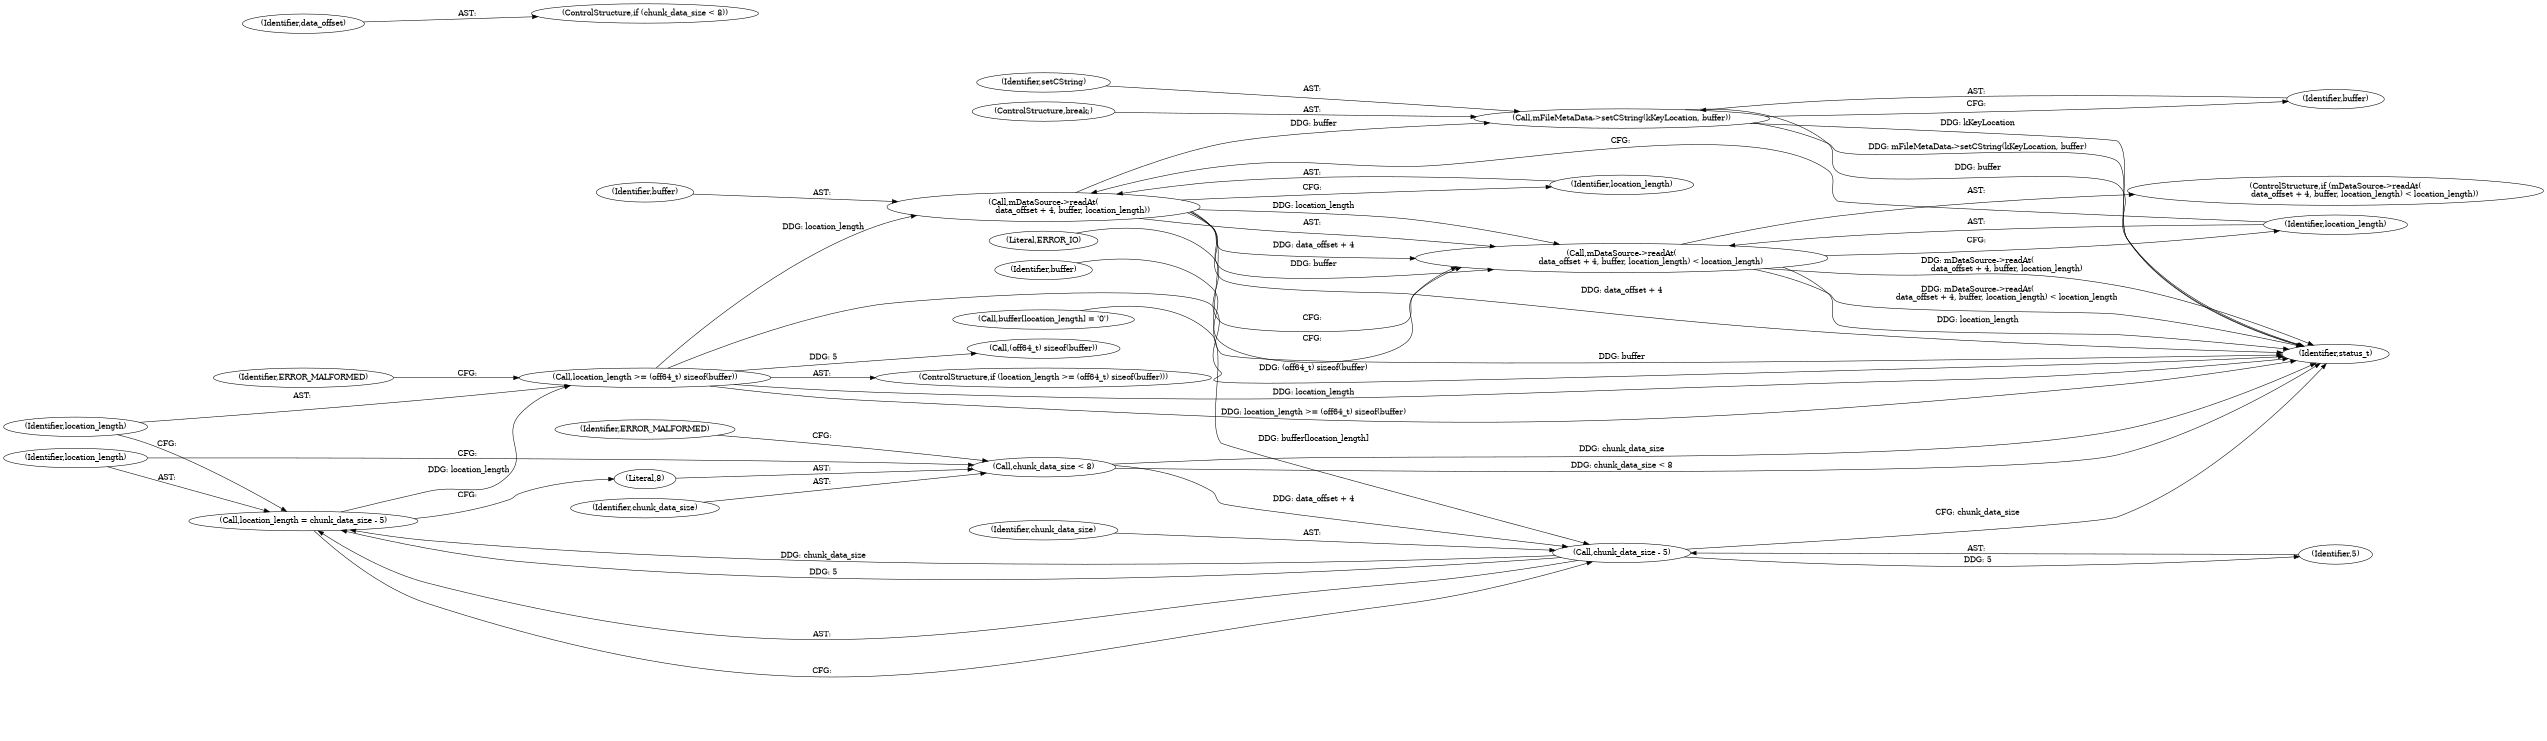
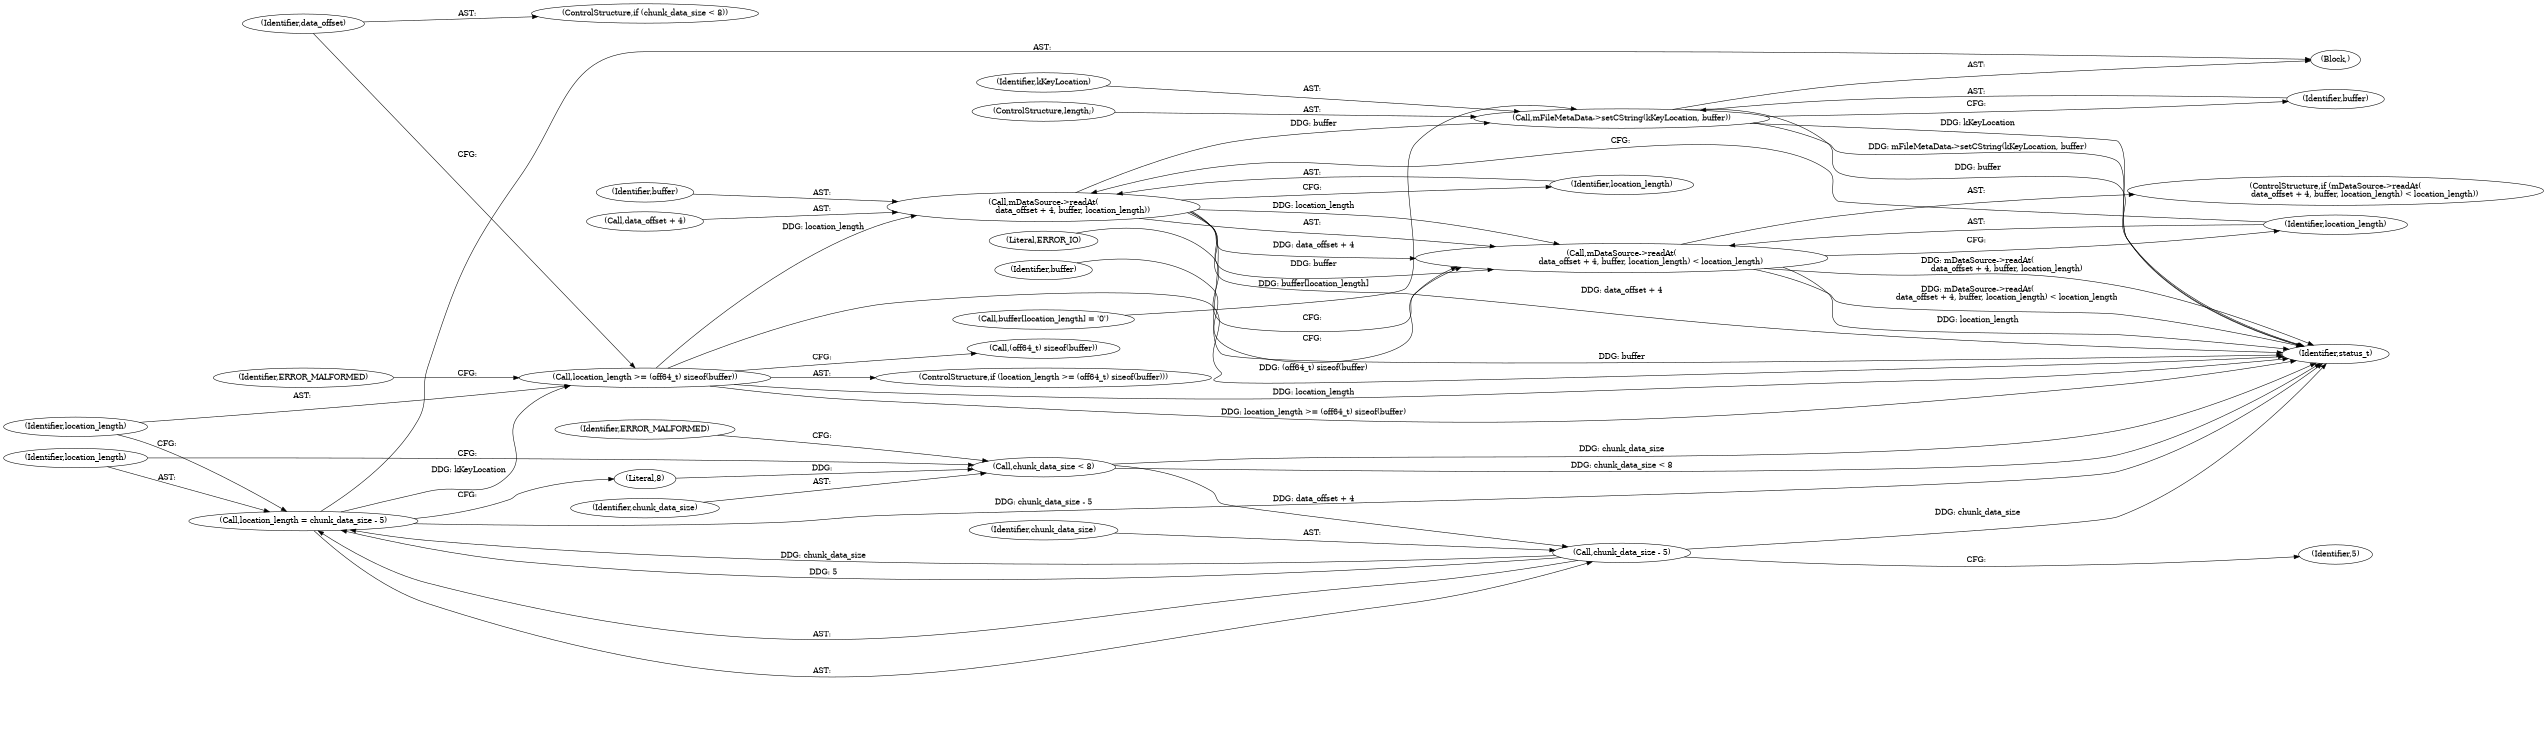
none -> (2336, 60)
(1044, 82) -> (1044, 82)
(1044, 112) -> (1044, 112)
none -> (472, 199)
none -> (645, 221)
(823, 358) -> (823, 358)
(1297, 465) -> (1406, 288)
(823, 469) -> (823, 469)
(469, 470) -> (469, 470)
none -> (1379, 502)
(1978, 513) -> (1978, 513)
(1998, 554) -> none
(1978, 560) -> (1978, 560)
(823, 671) -> (823, 671)
